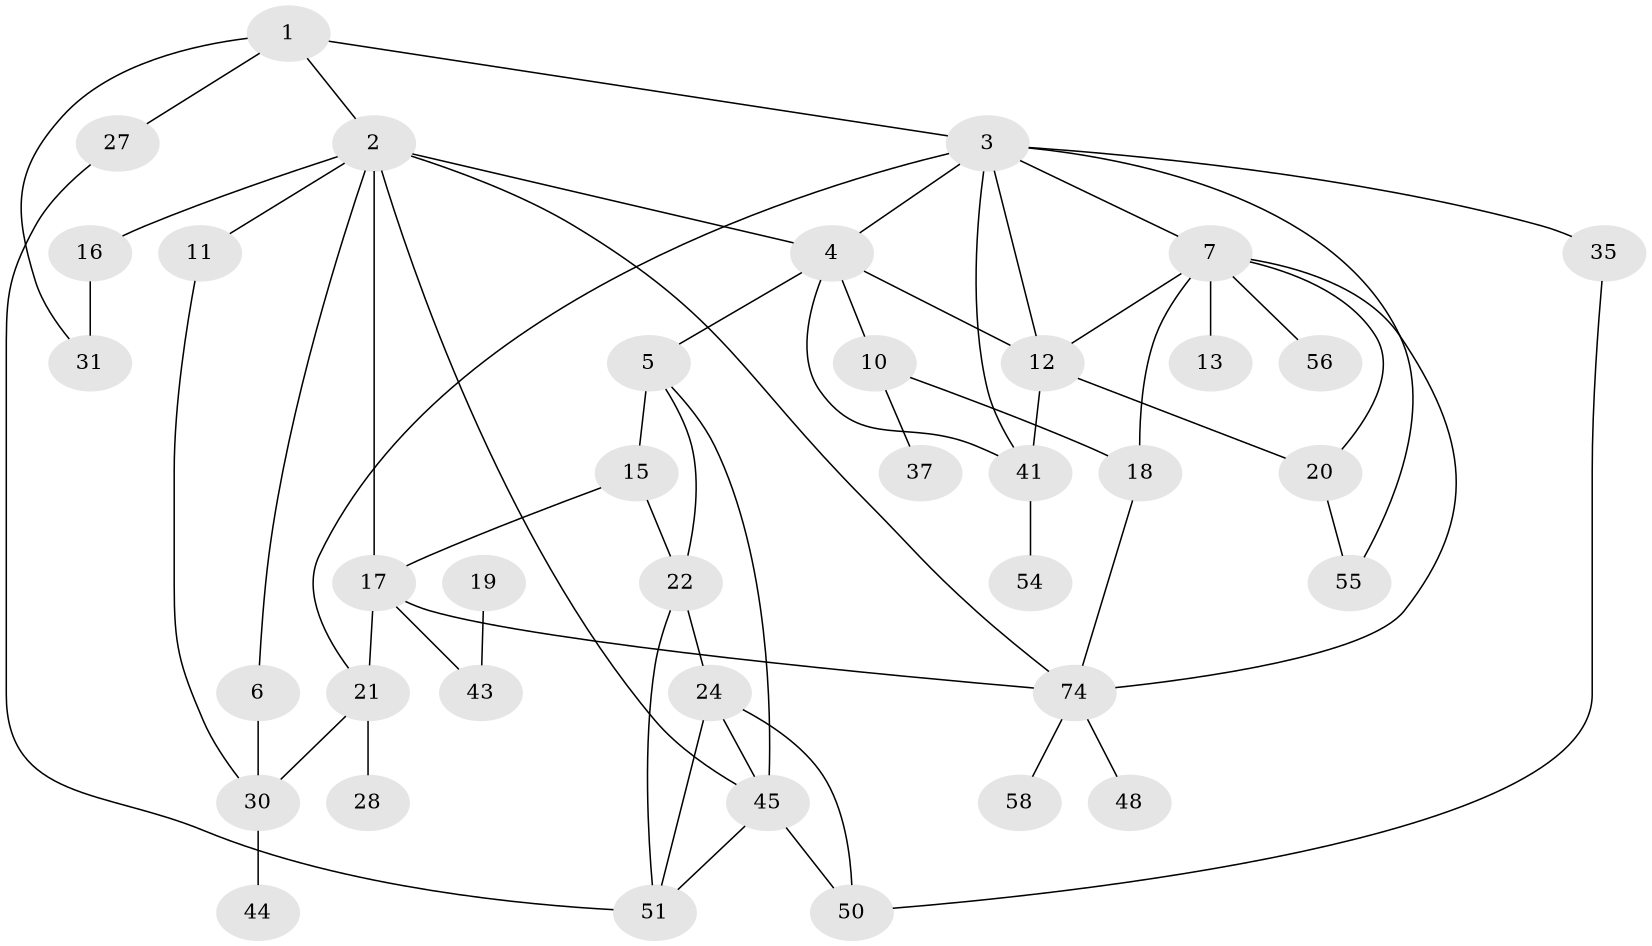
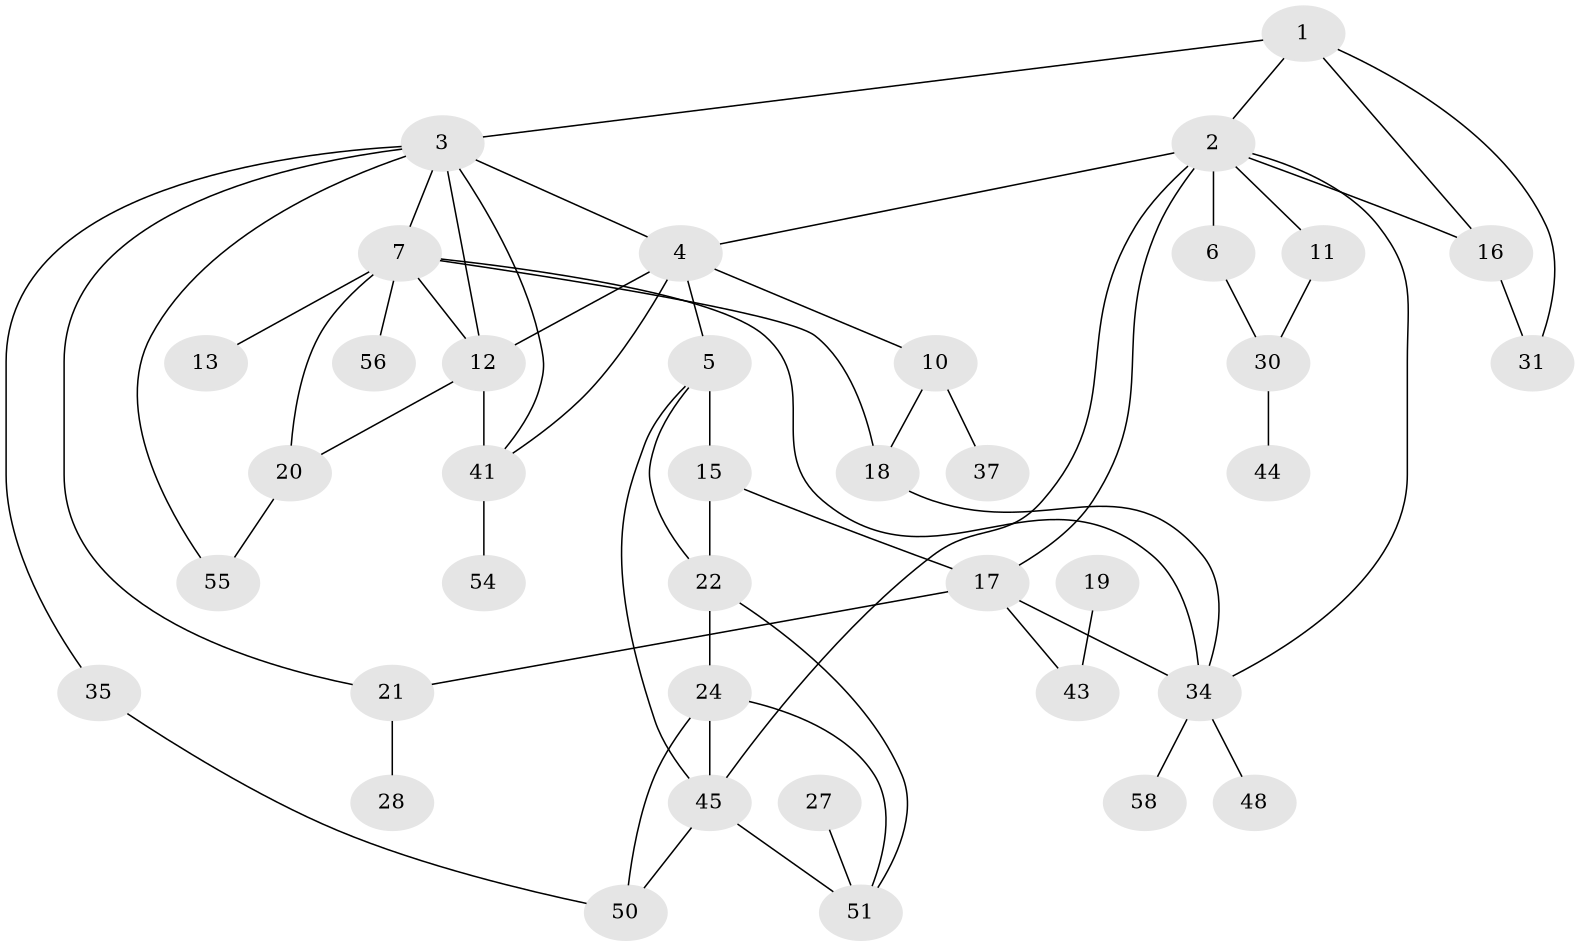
(203, 88) -> (1397, 143)
(1075, 693) -> (1200, 693)
(313, 748) -> none
